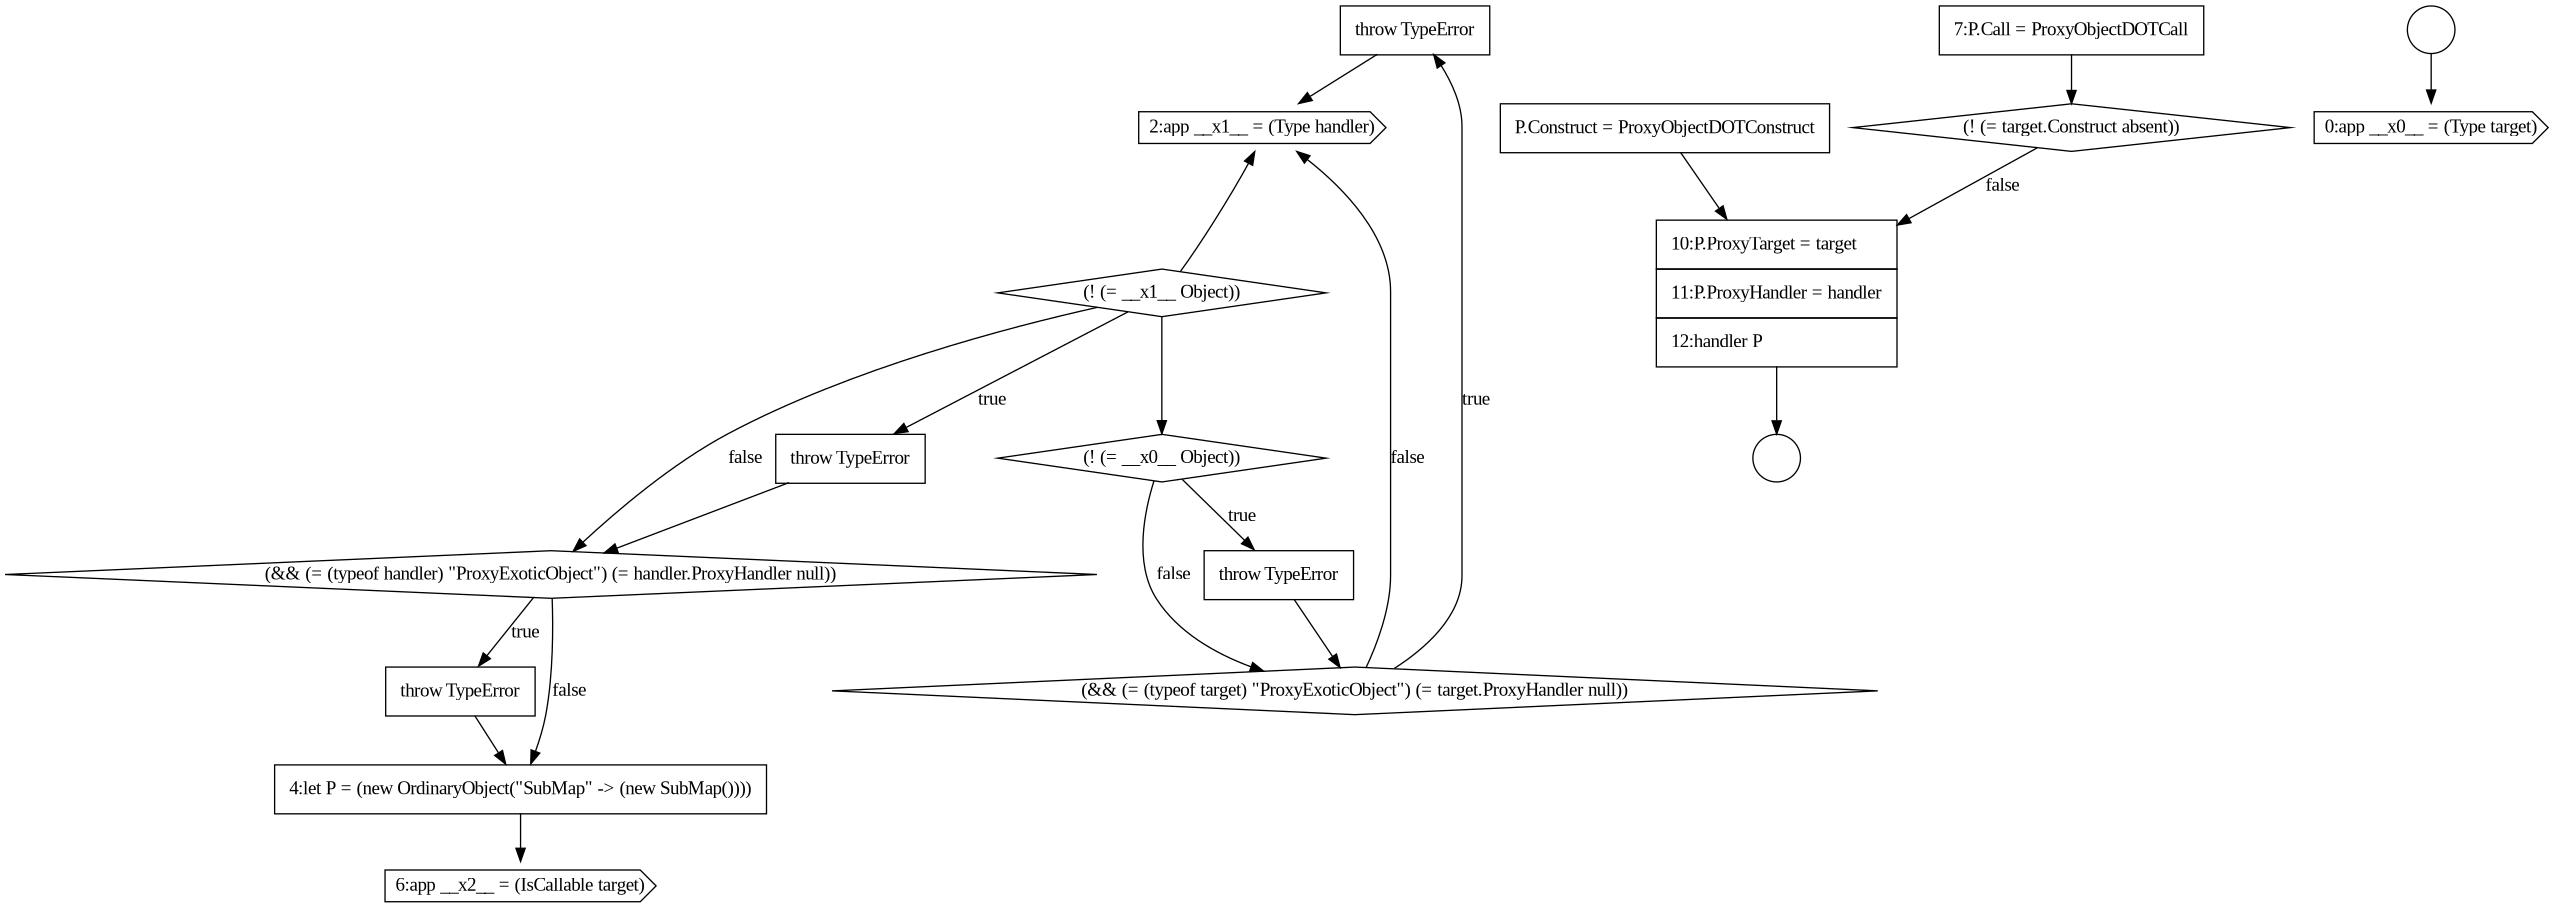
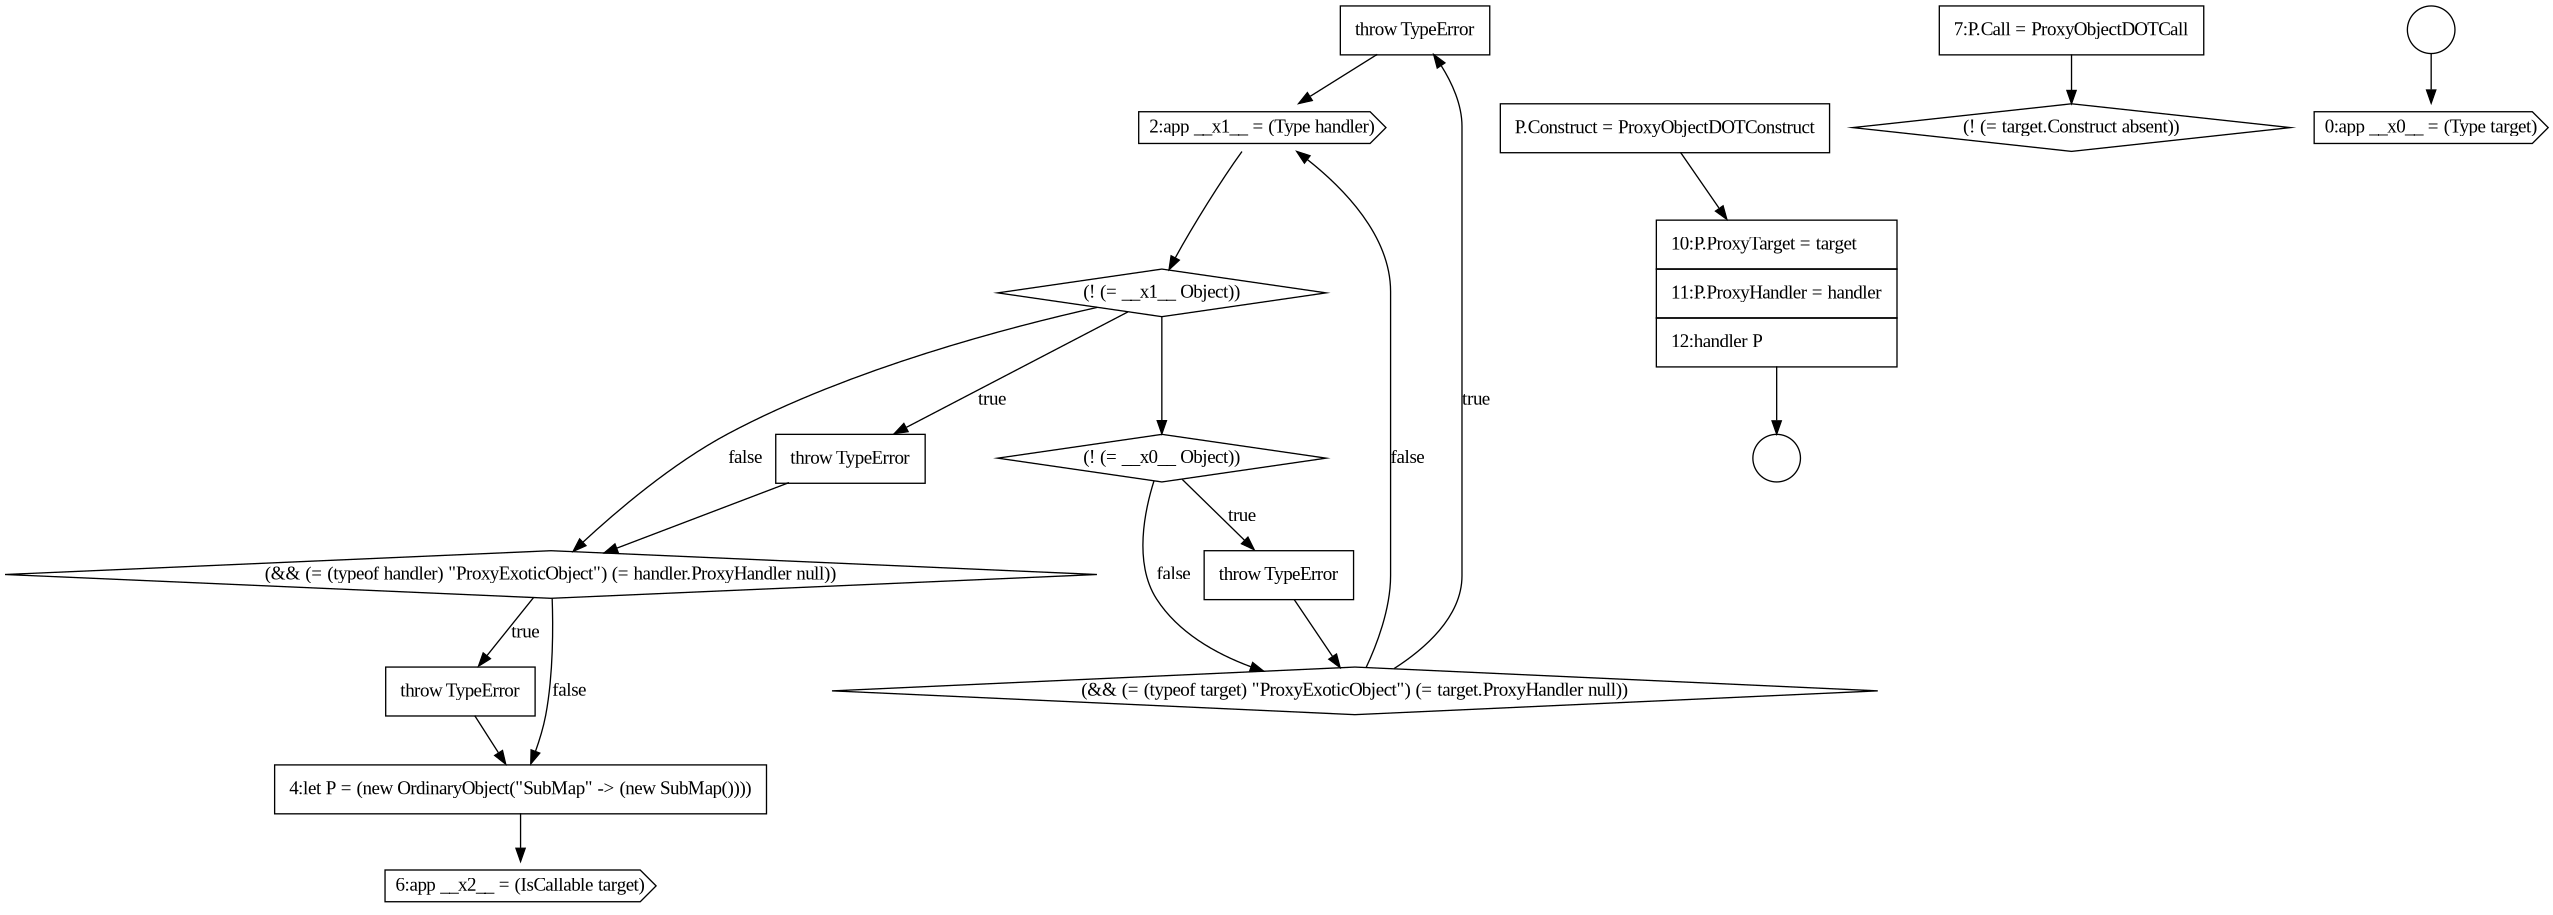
(1973, 183) -> none
(1216, 218) -> (1207, 204)
